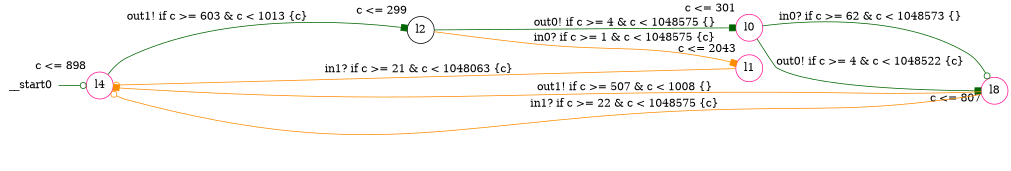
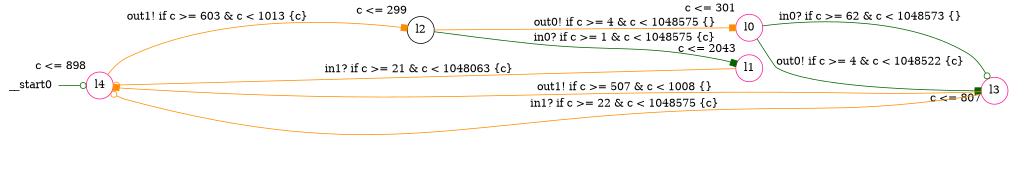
(248, 26) -> (248, 26)
(581, 29) -> (581, 29)
(582, 47) -> (582, 47)
(994, 91) -> (994, 91)
